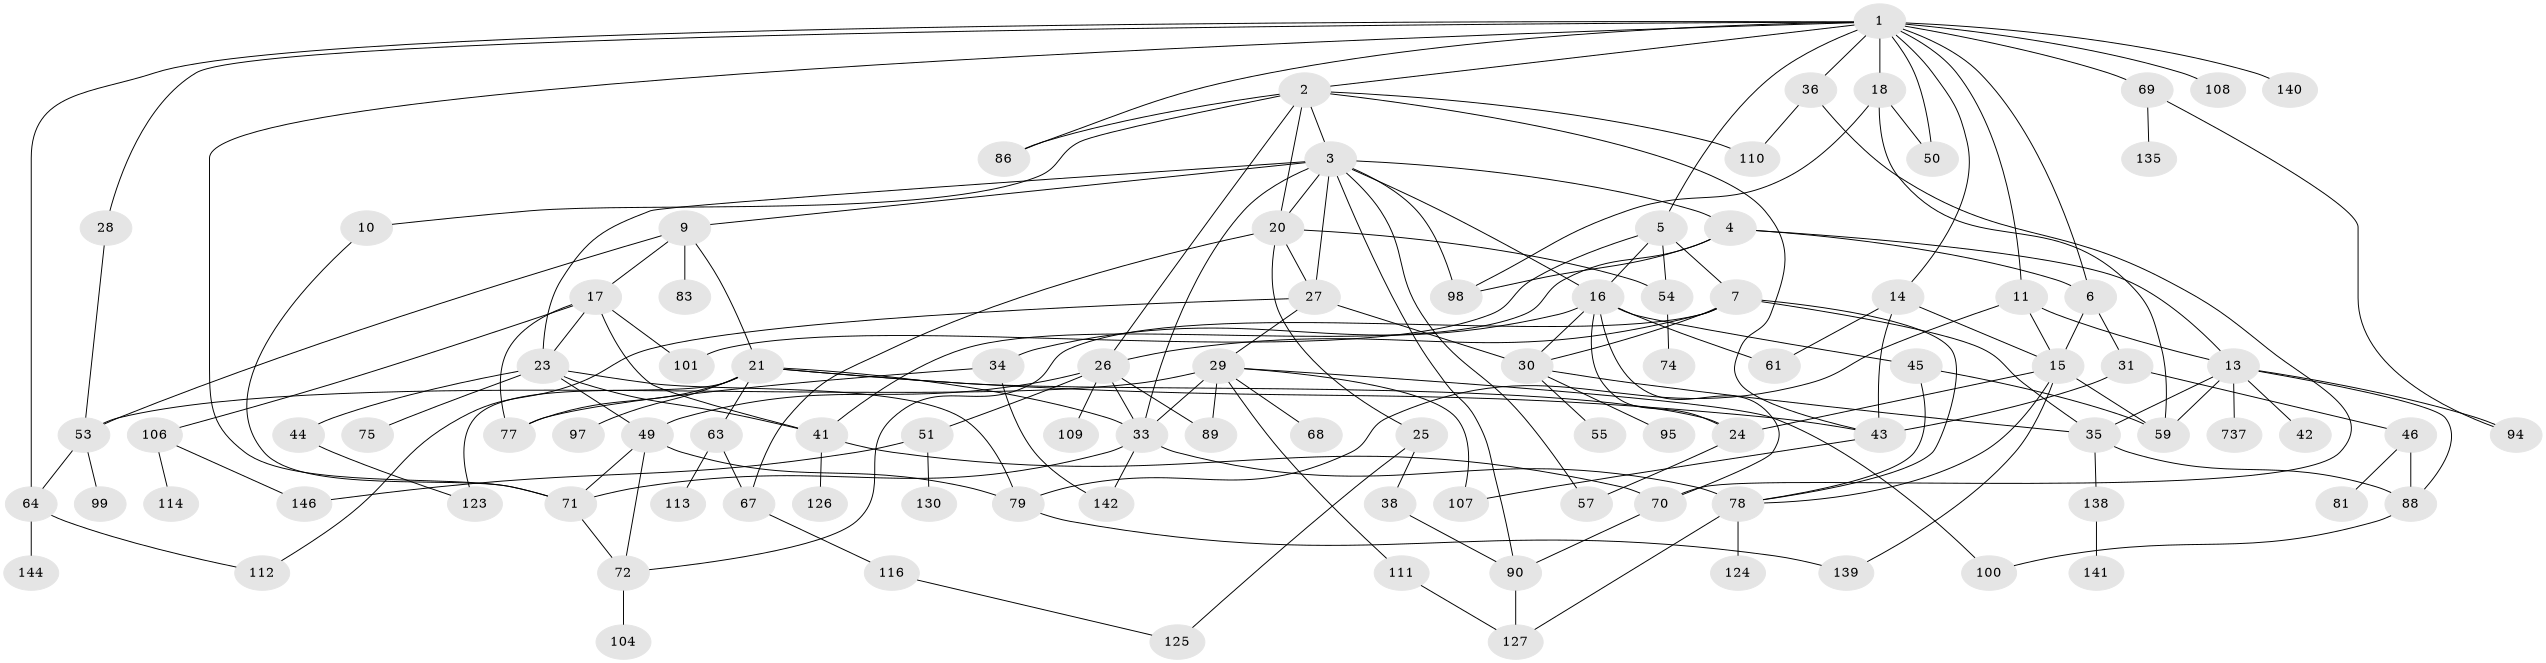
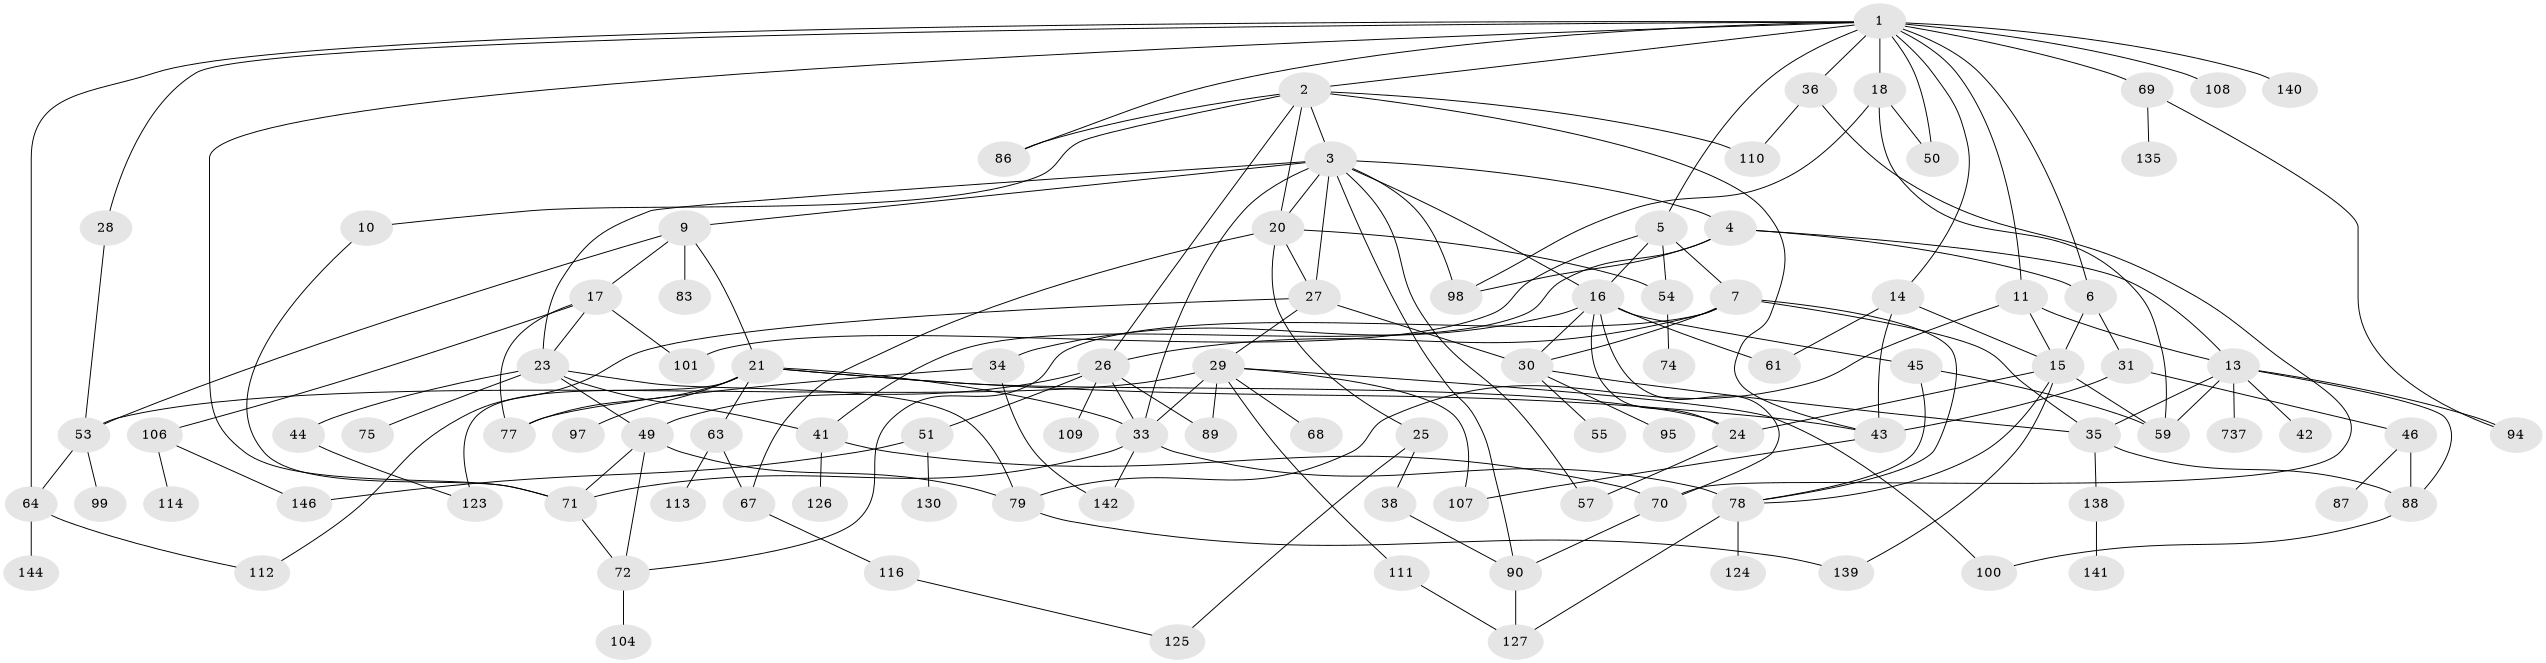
(700, 401) -> none
(2342, 504) -> (2342, 504)
